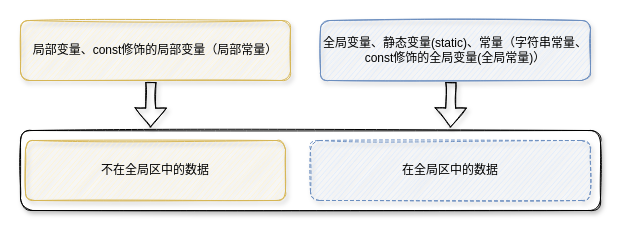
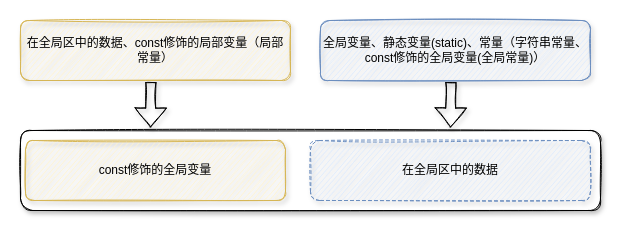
(156, 51) -> (156, 51)
(156, 171) -> (156, 171)
